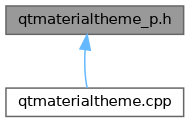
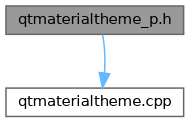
(85, 69) -> (105, 54)
